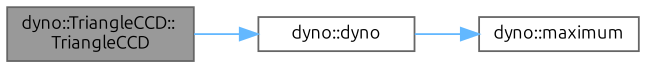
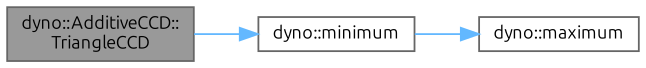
(100, 34) -> (100, 34)
(336, 34) -> (336, 34)
